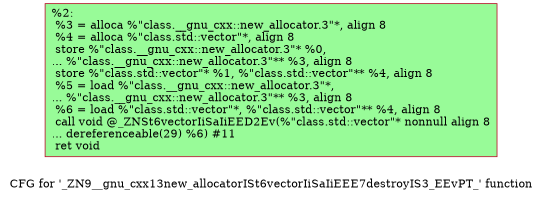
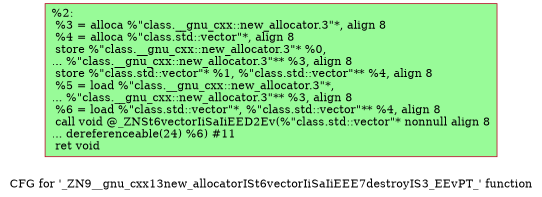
(144, 134) -> (144, 134)
